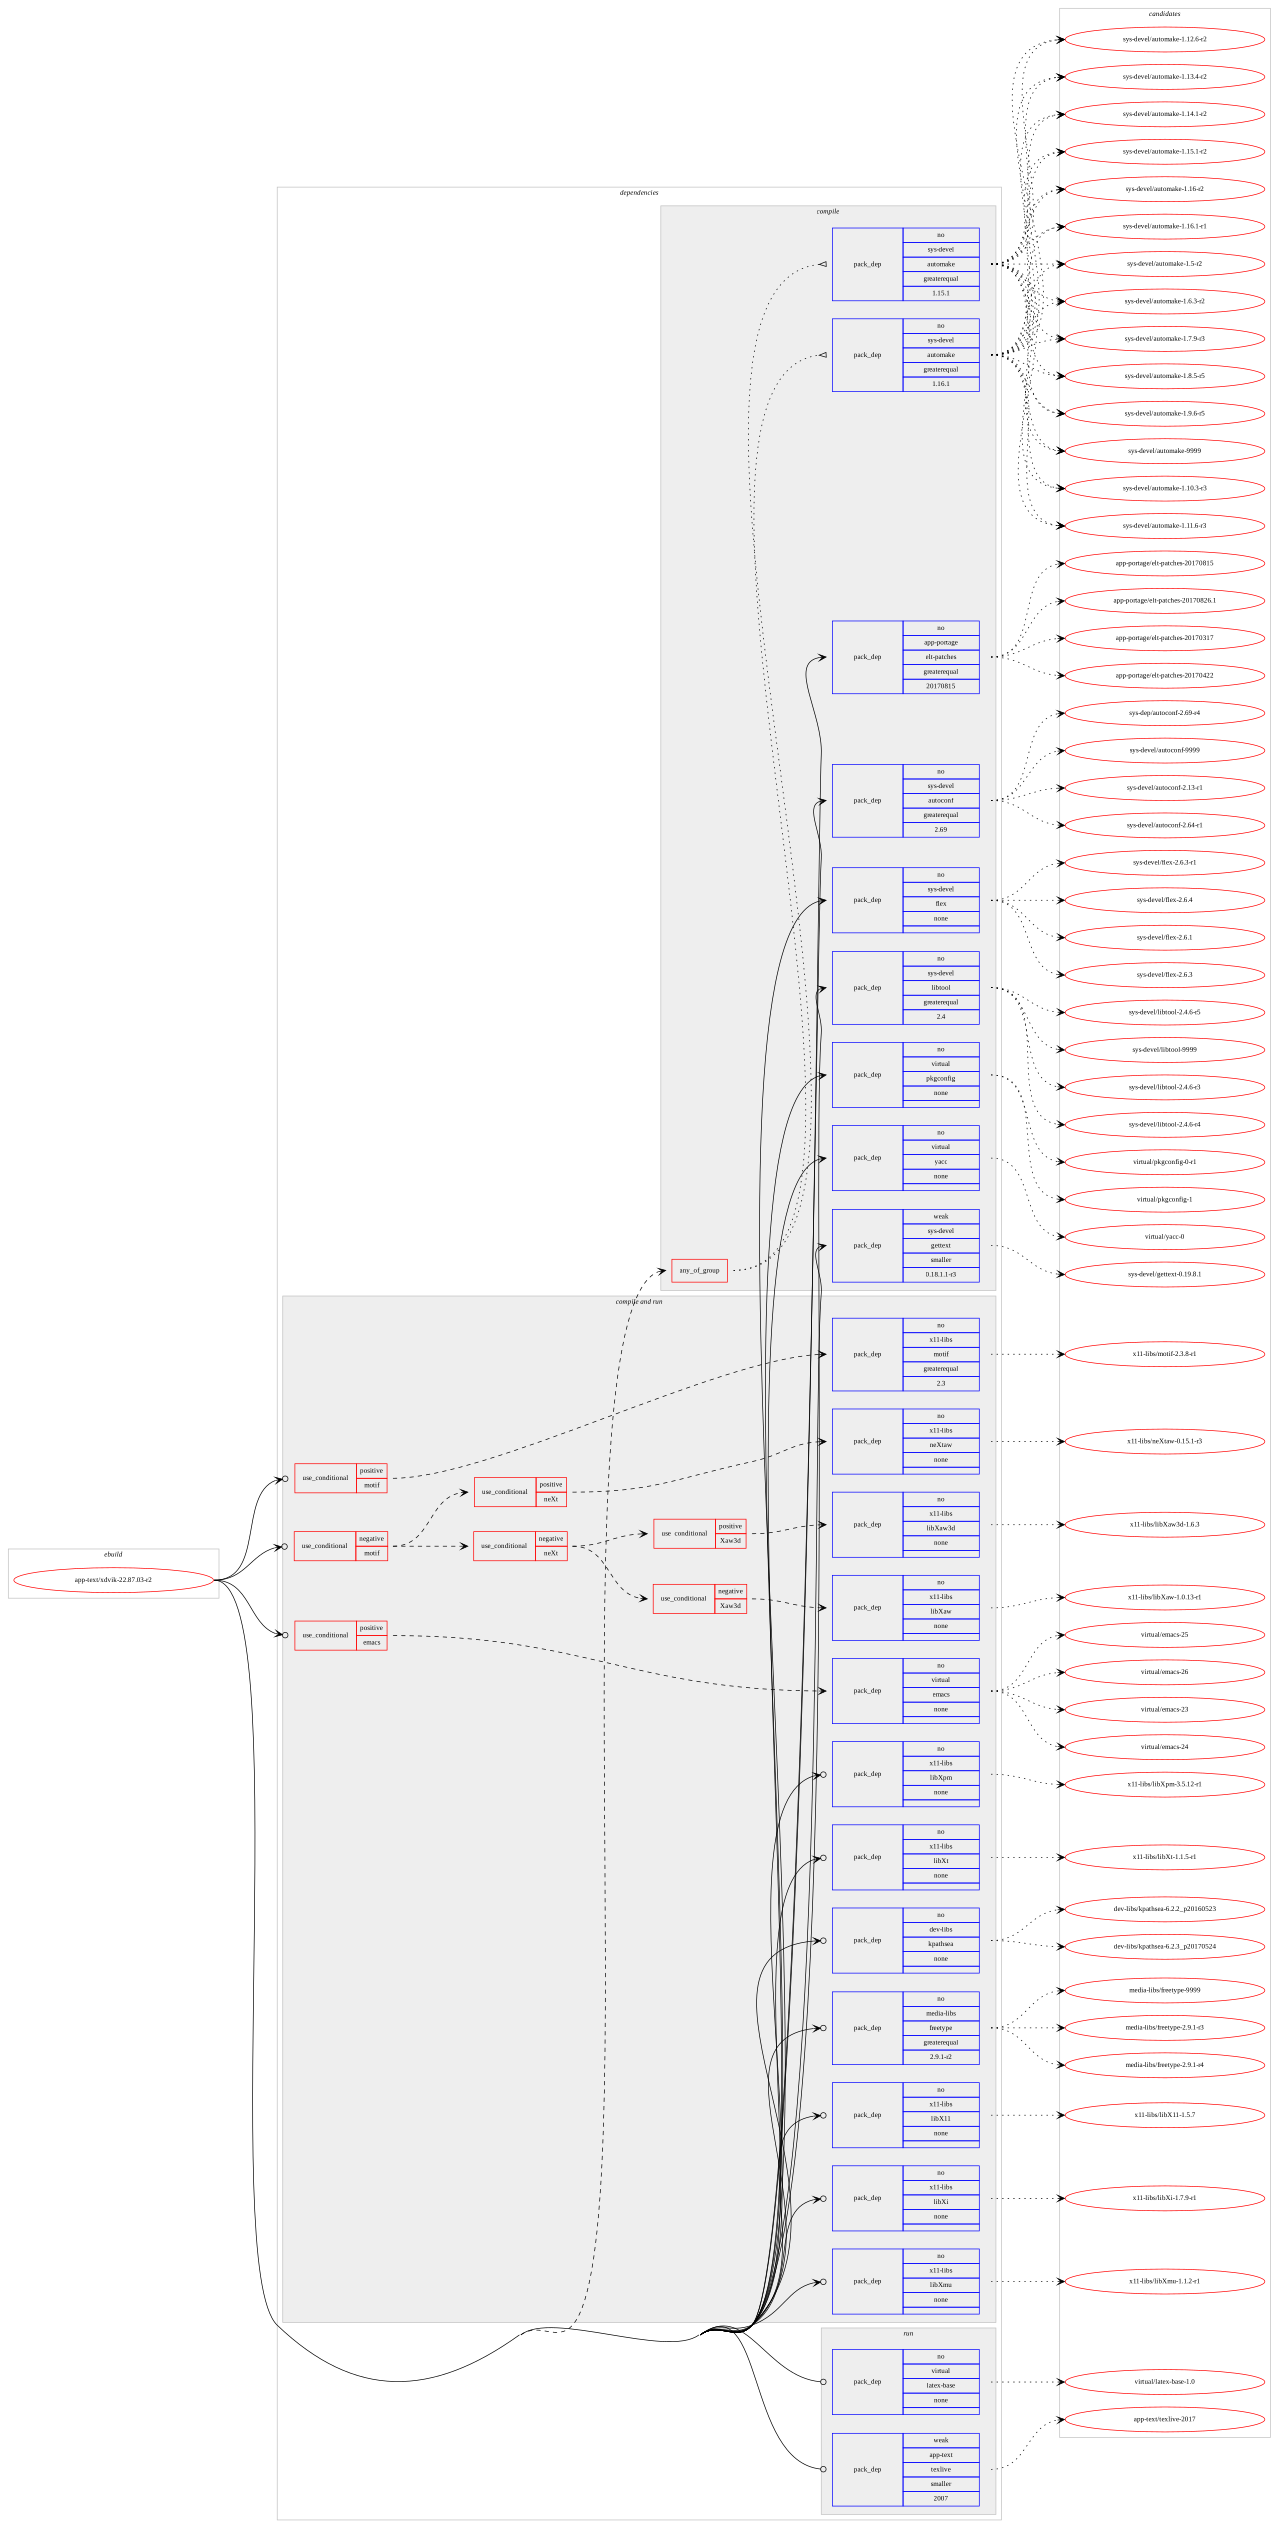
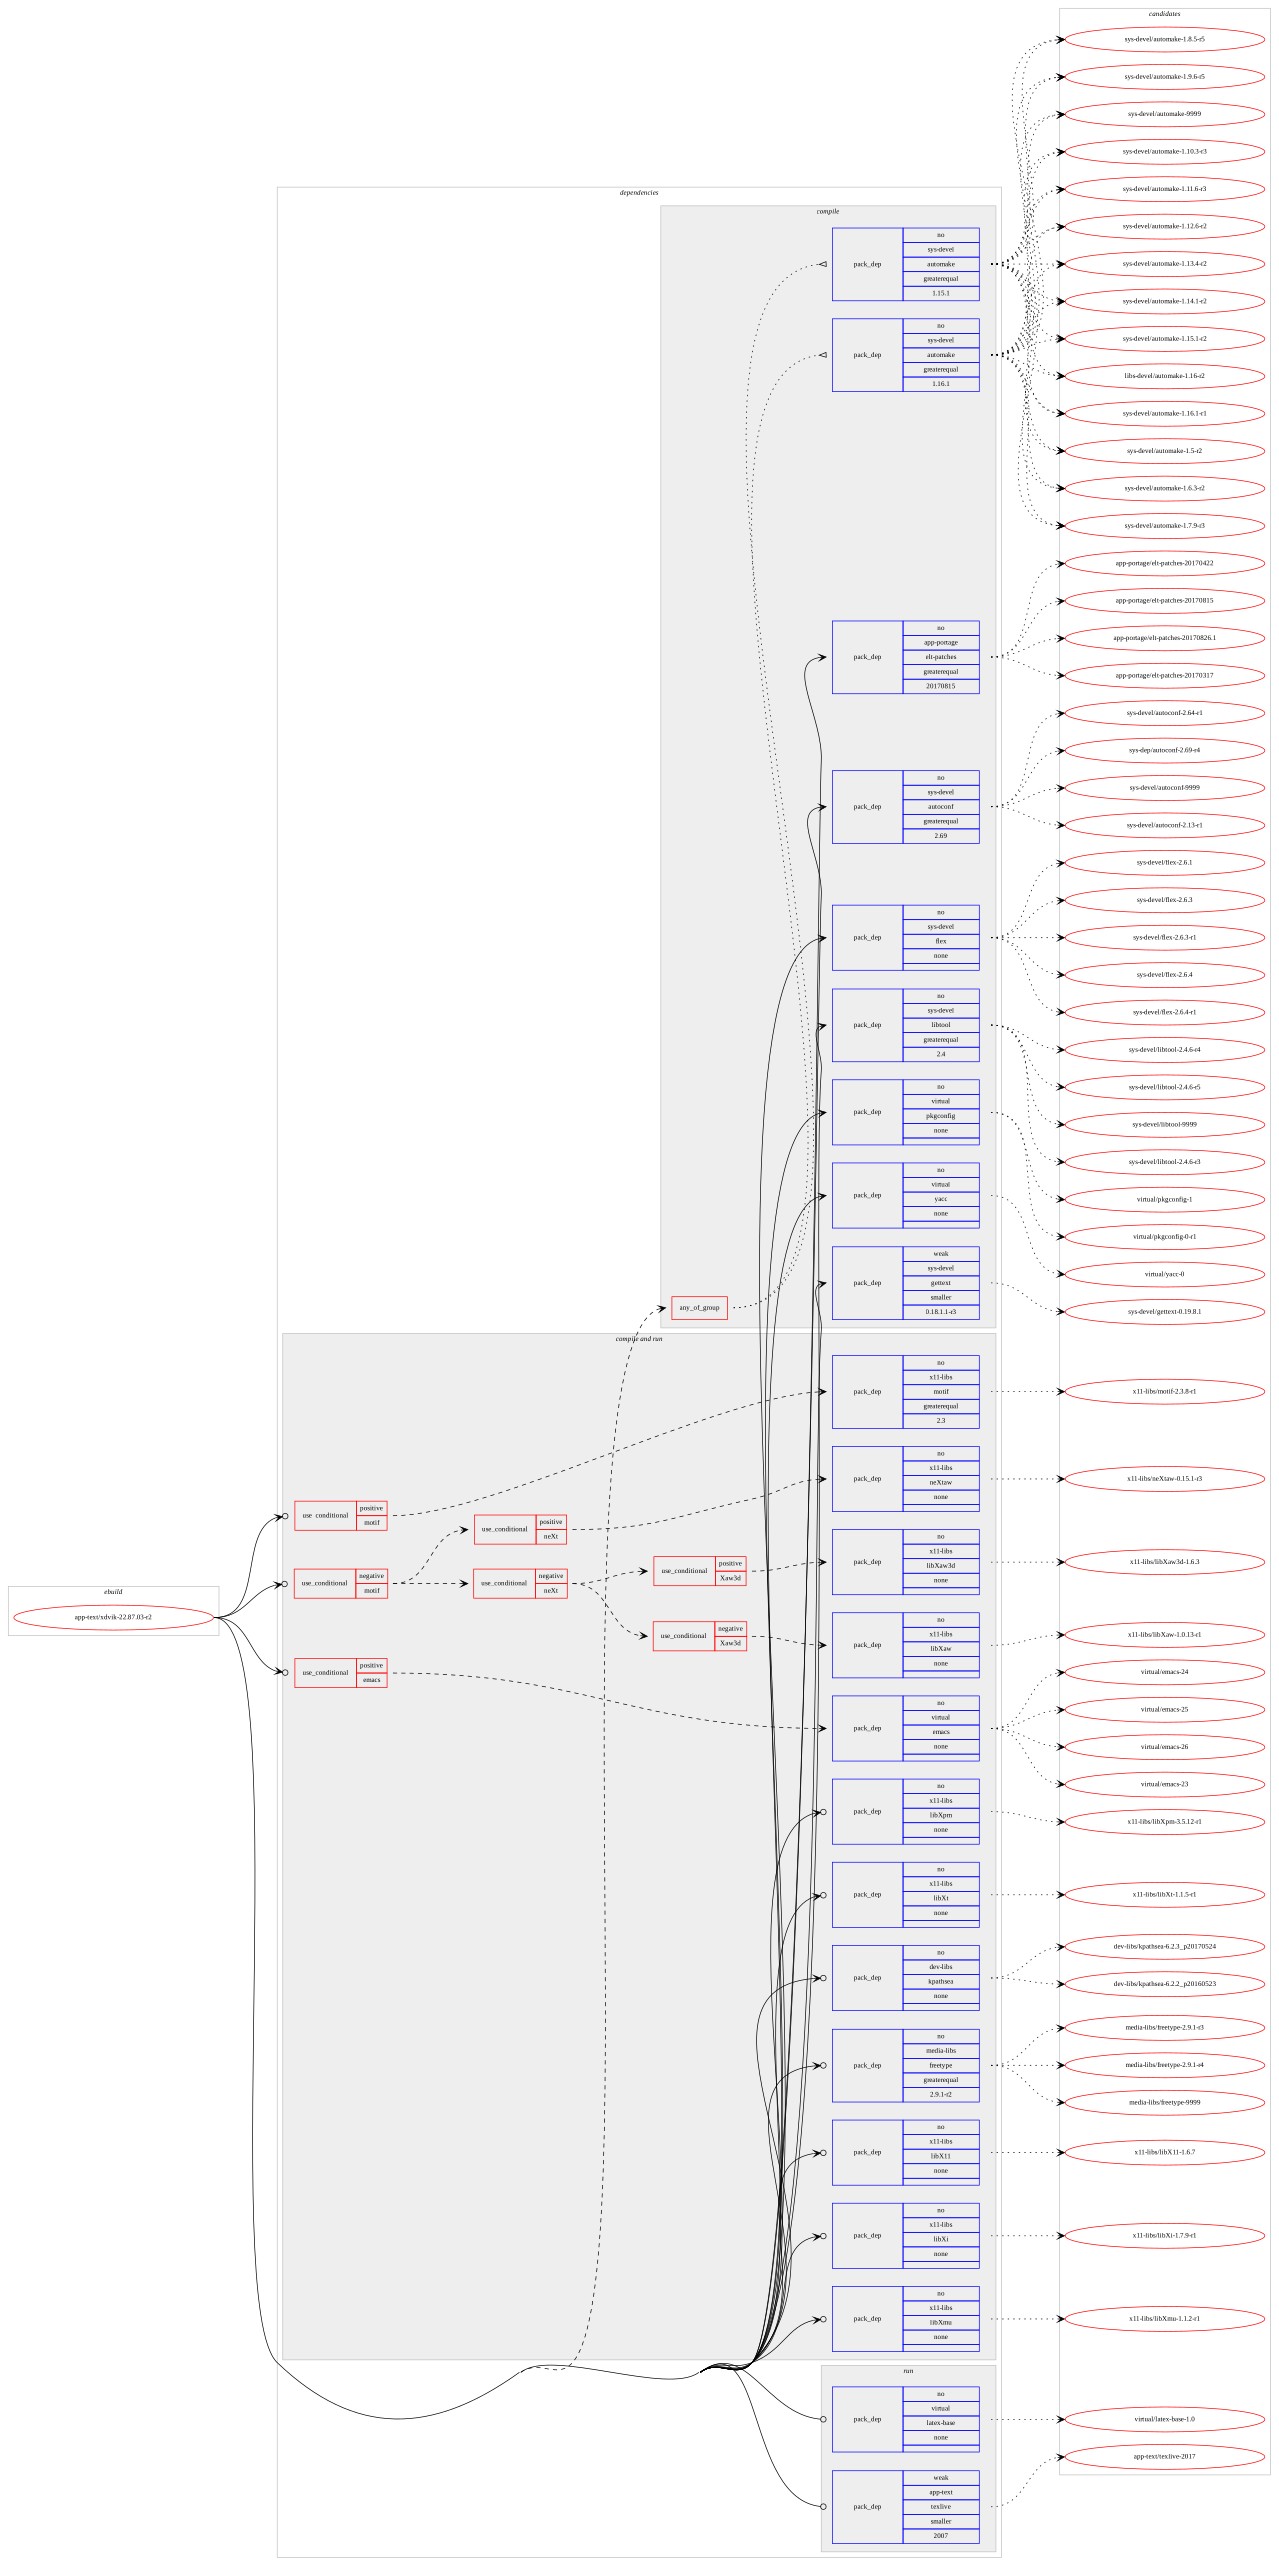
(1165, 189) -> (1165, 376)
none -> (1165, 1013)
(1165, 2115) -> (1165, 2153)
